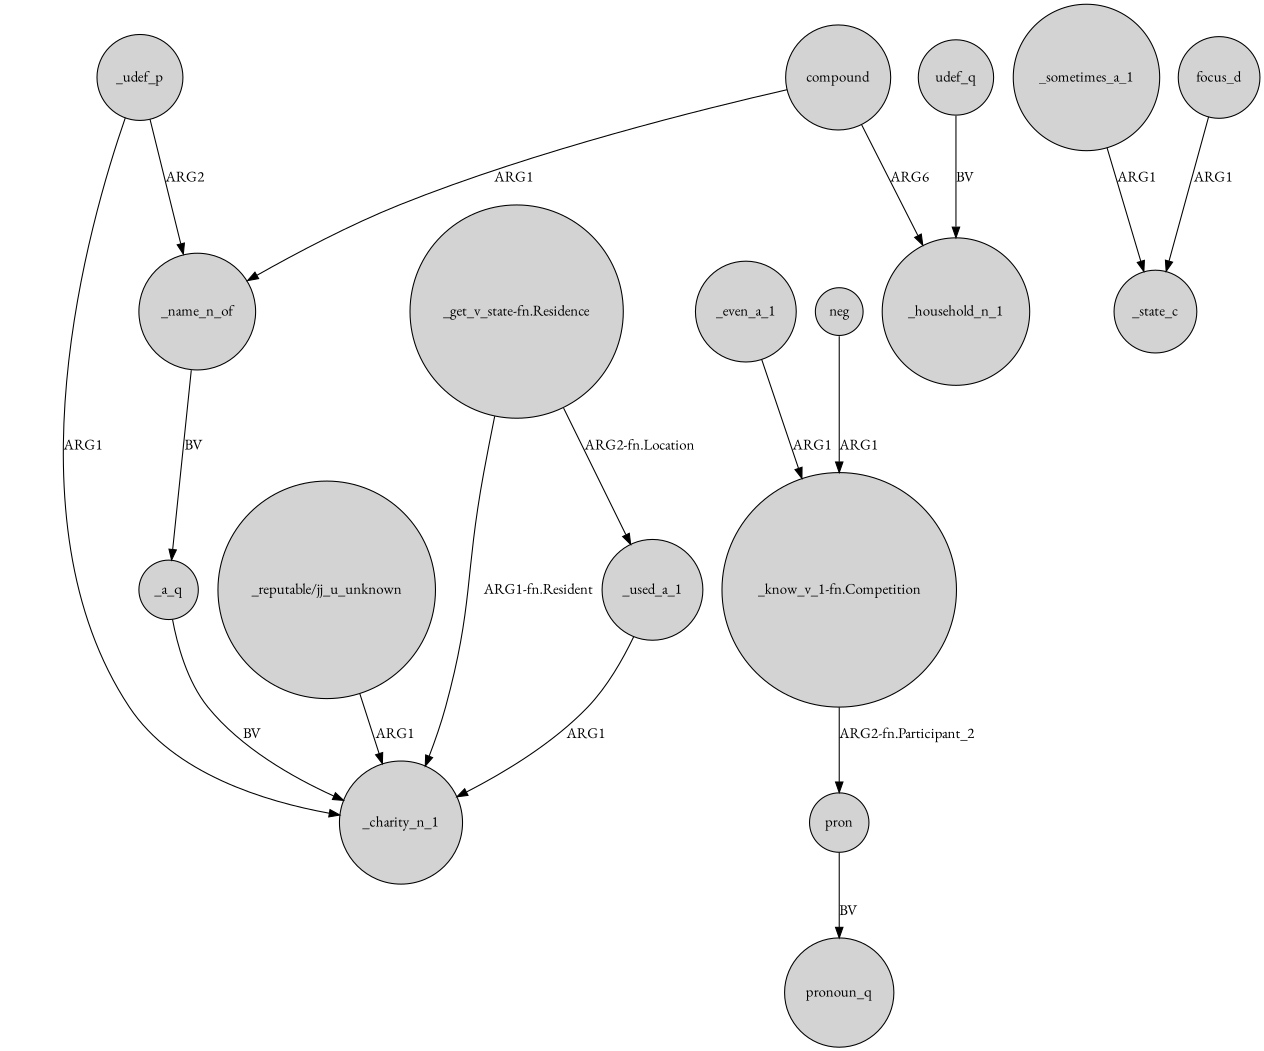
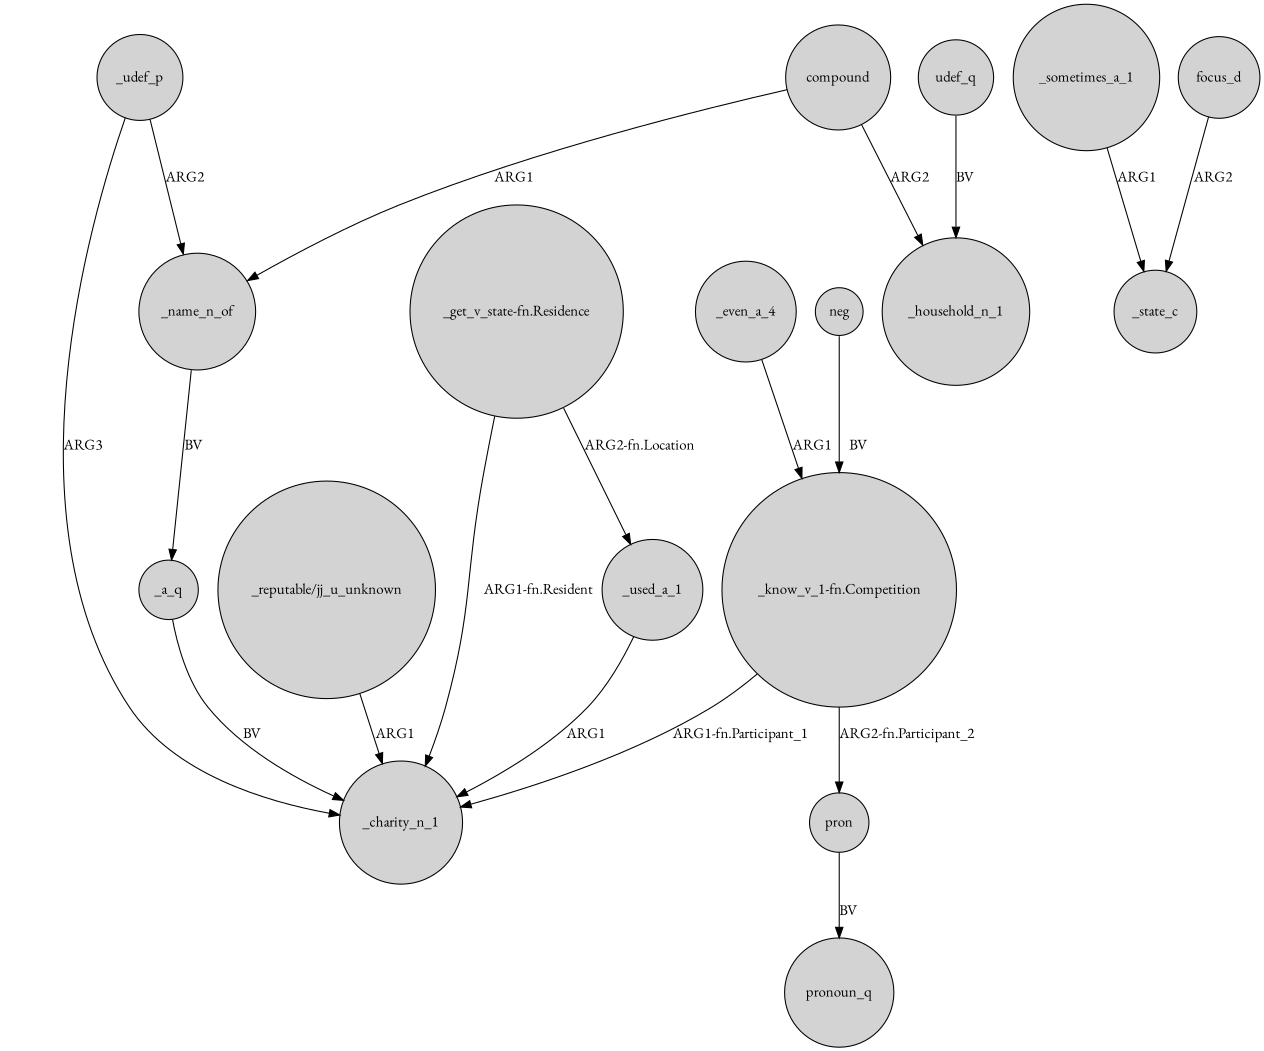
(910, 178) -> (910, 178)
(1213, 178) -> (1213, 178)
(746, 312) -> (746, 312)
(83, 446) -> (83, 446)
(859, 446) -> (859, 446)
none -> (621, 753)
